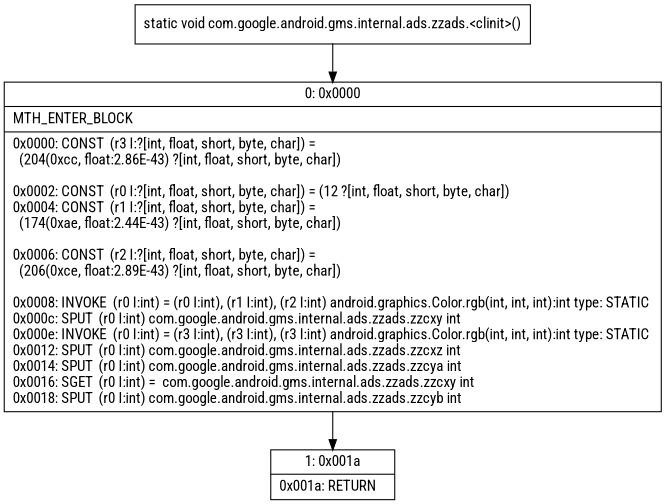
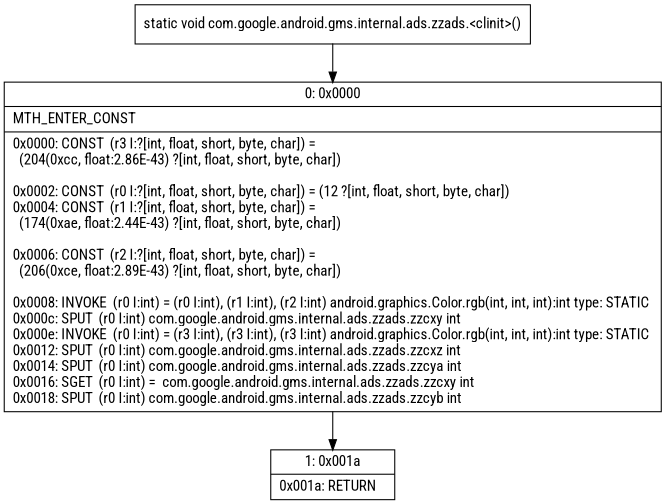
(73, 119) -> (75, 119)
